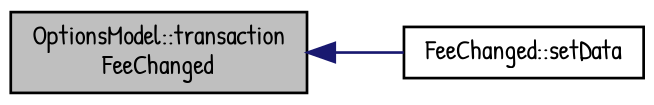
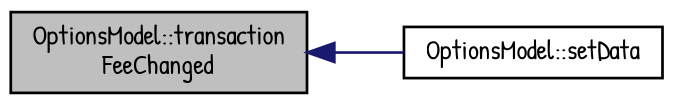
(524, 53) -> (533, 53)
